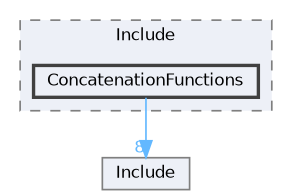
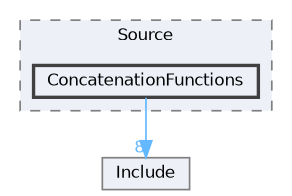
(146, 36) -> (146, 36)
